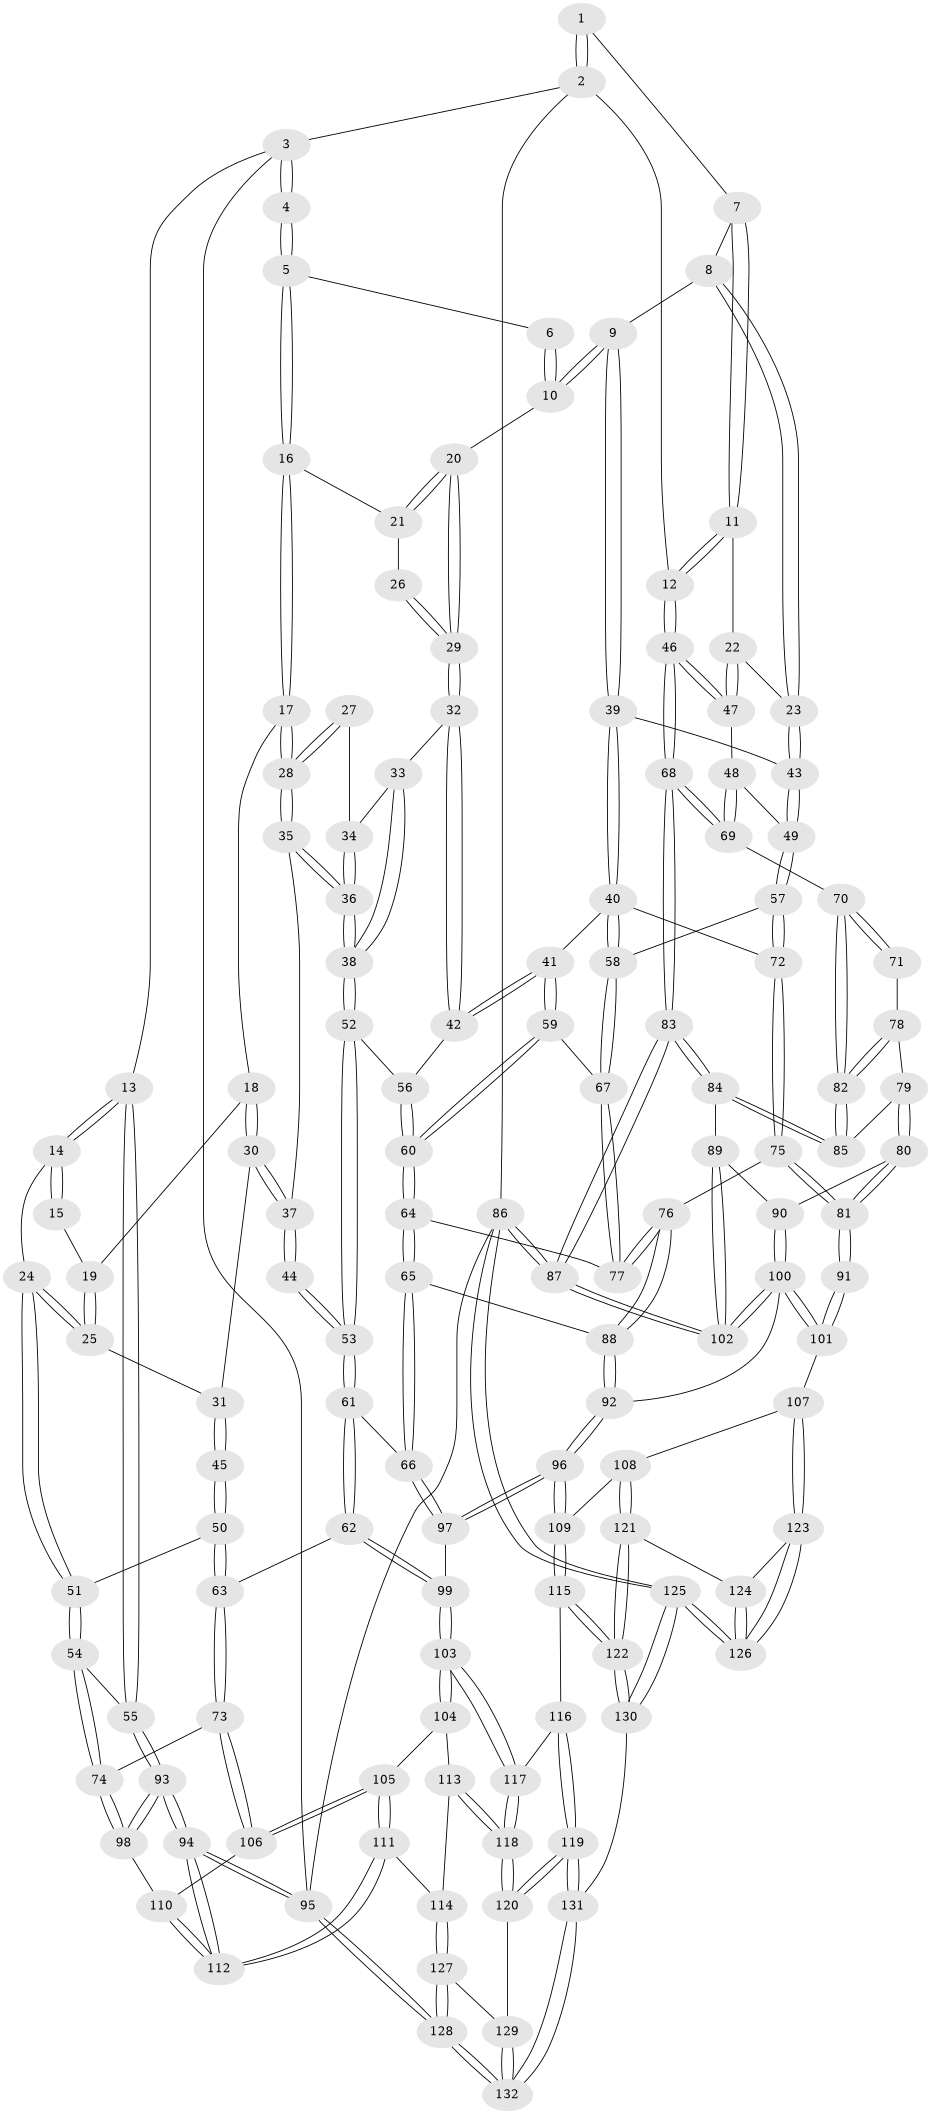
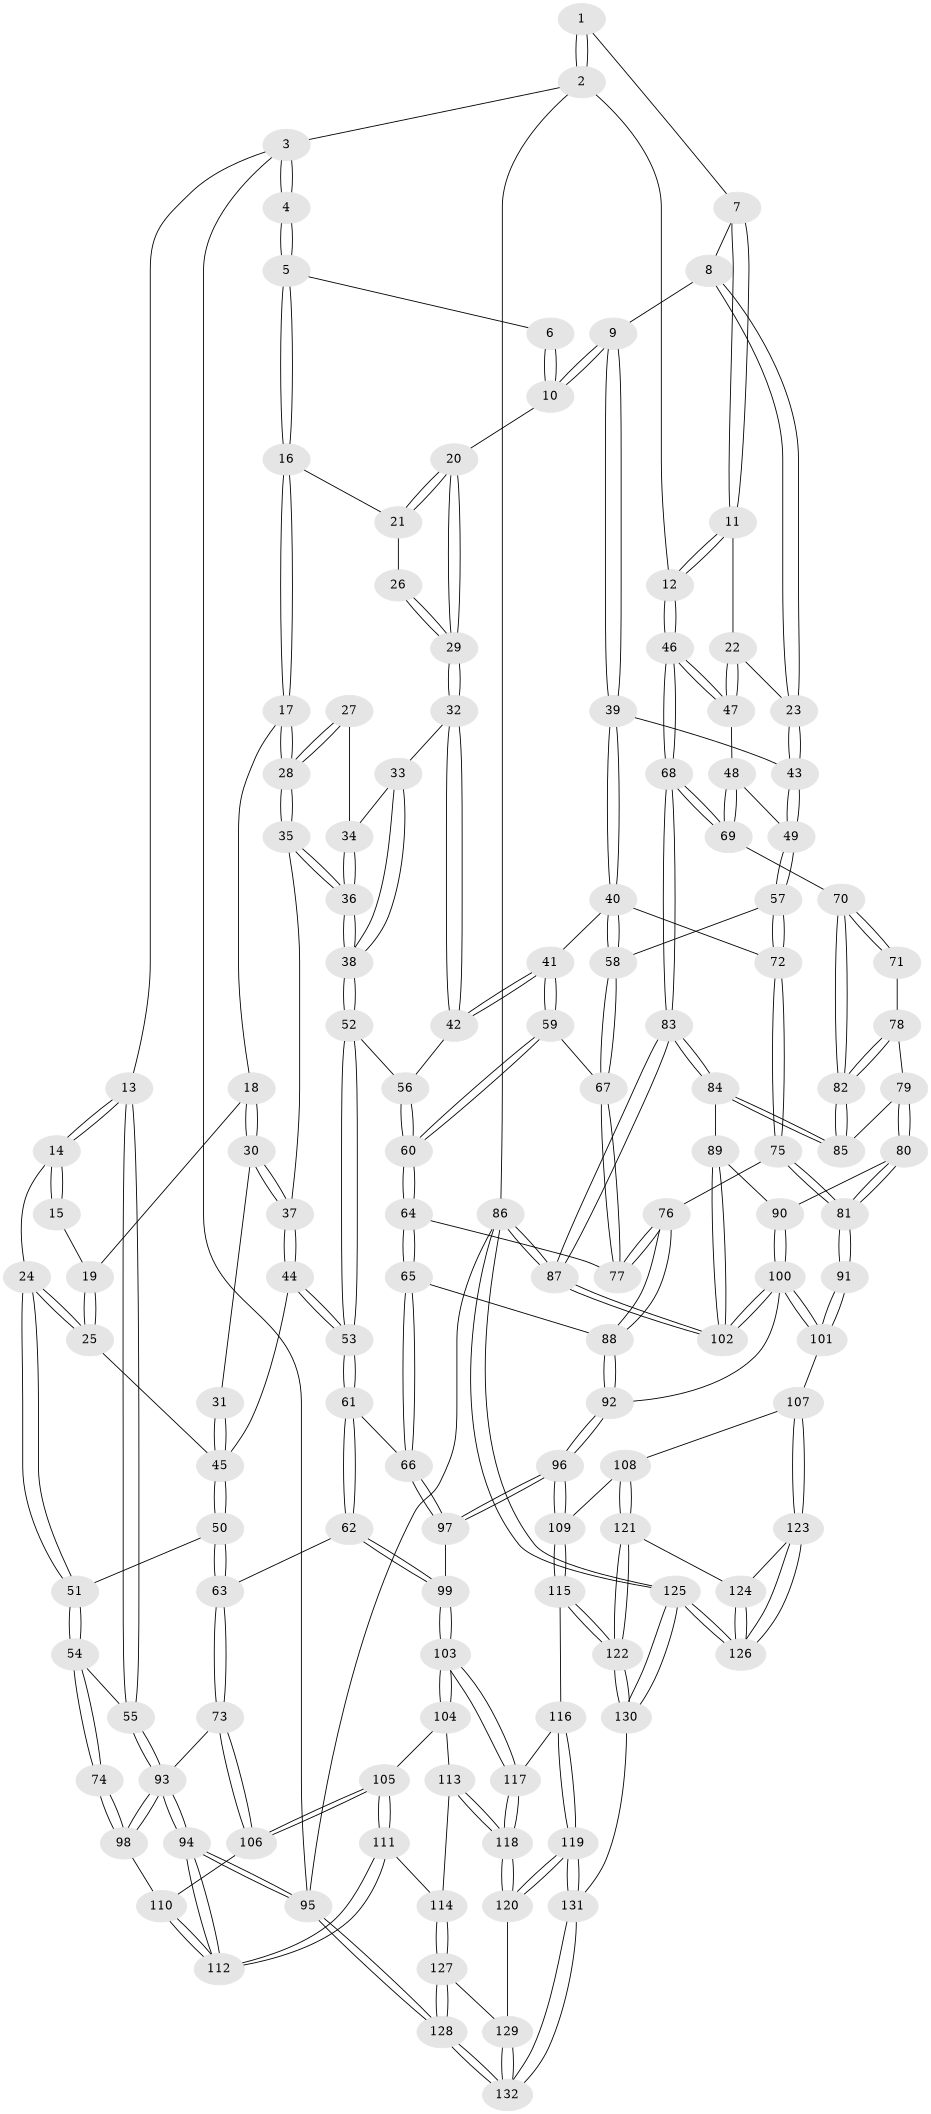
(155, 1371) -> (155, 1403)
none -> (268, 1376)
(160, 1749) -> (191, 1749)
